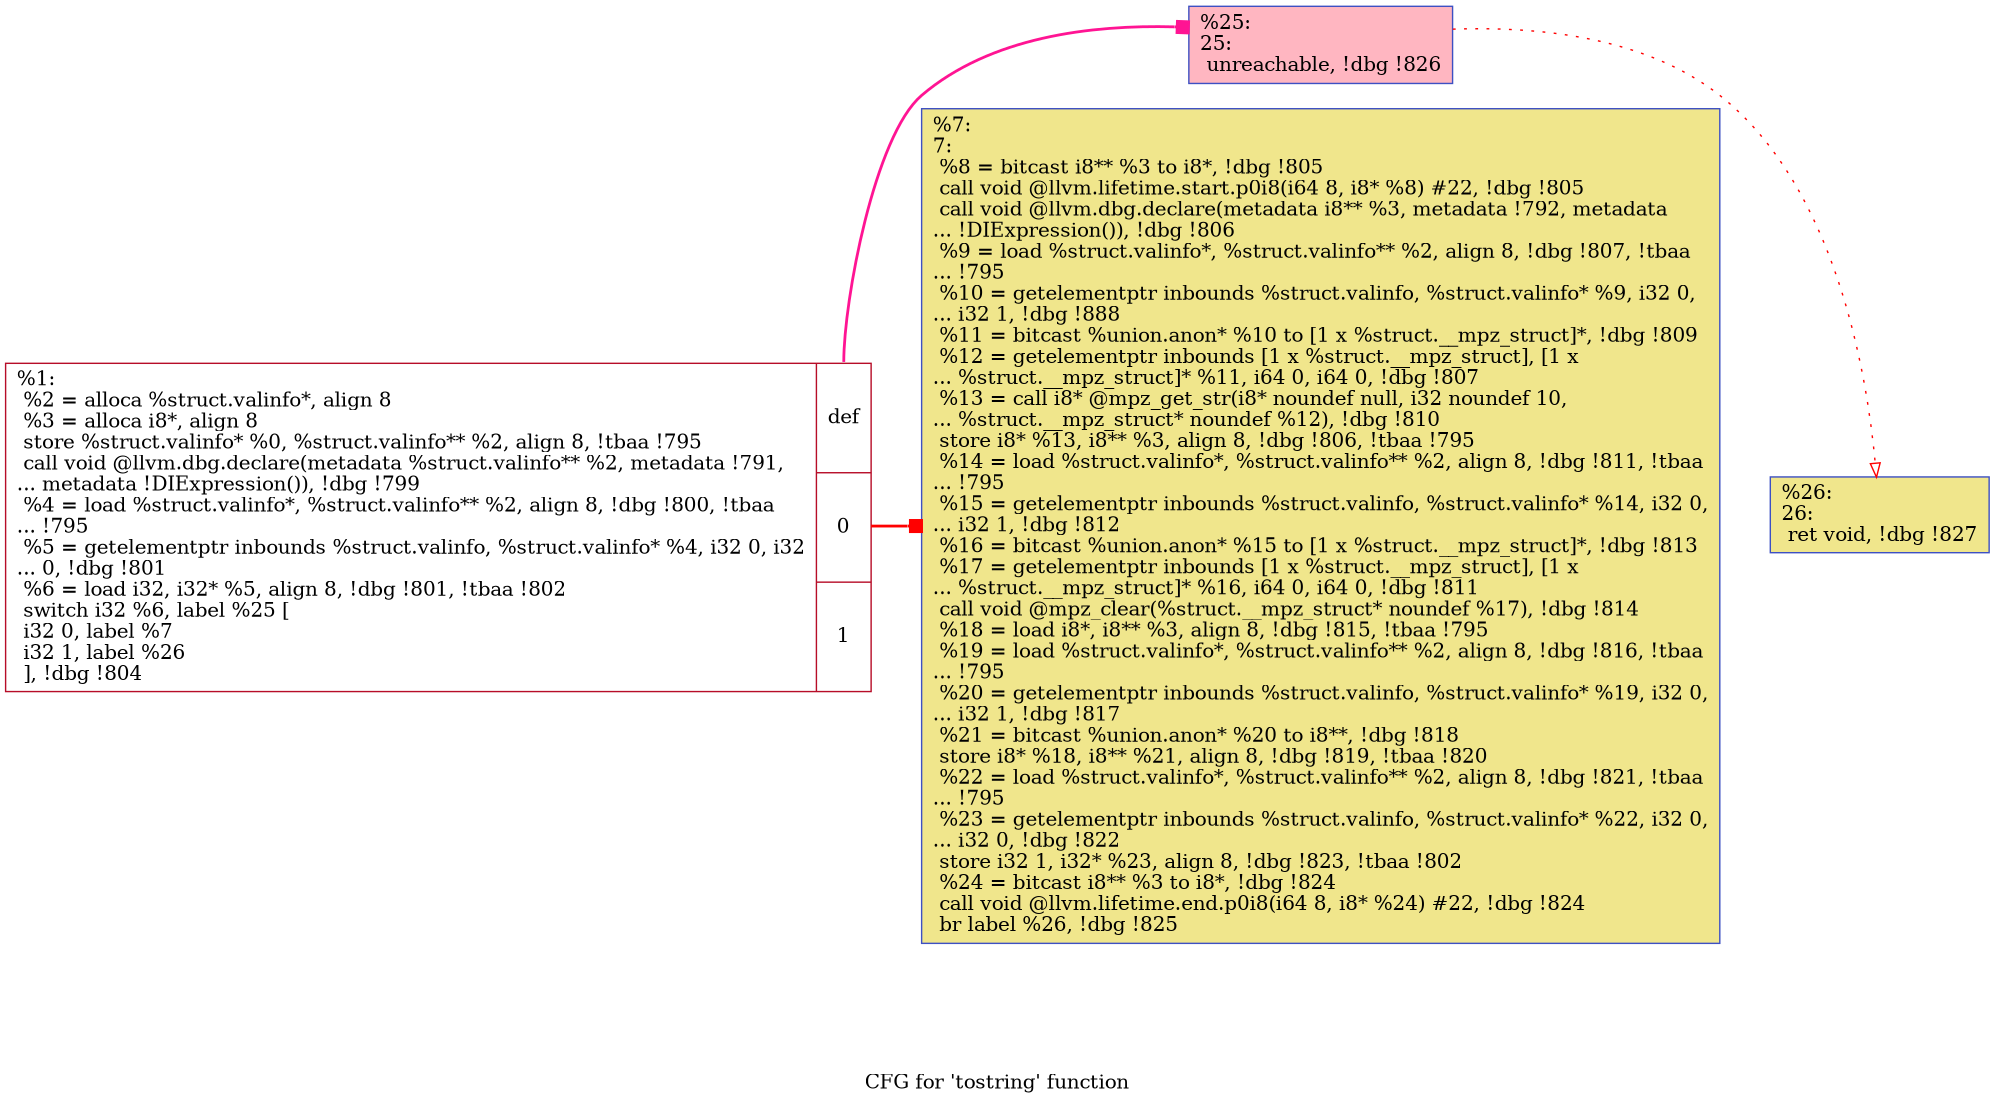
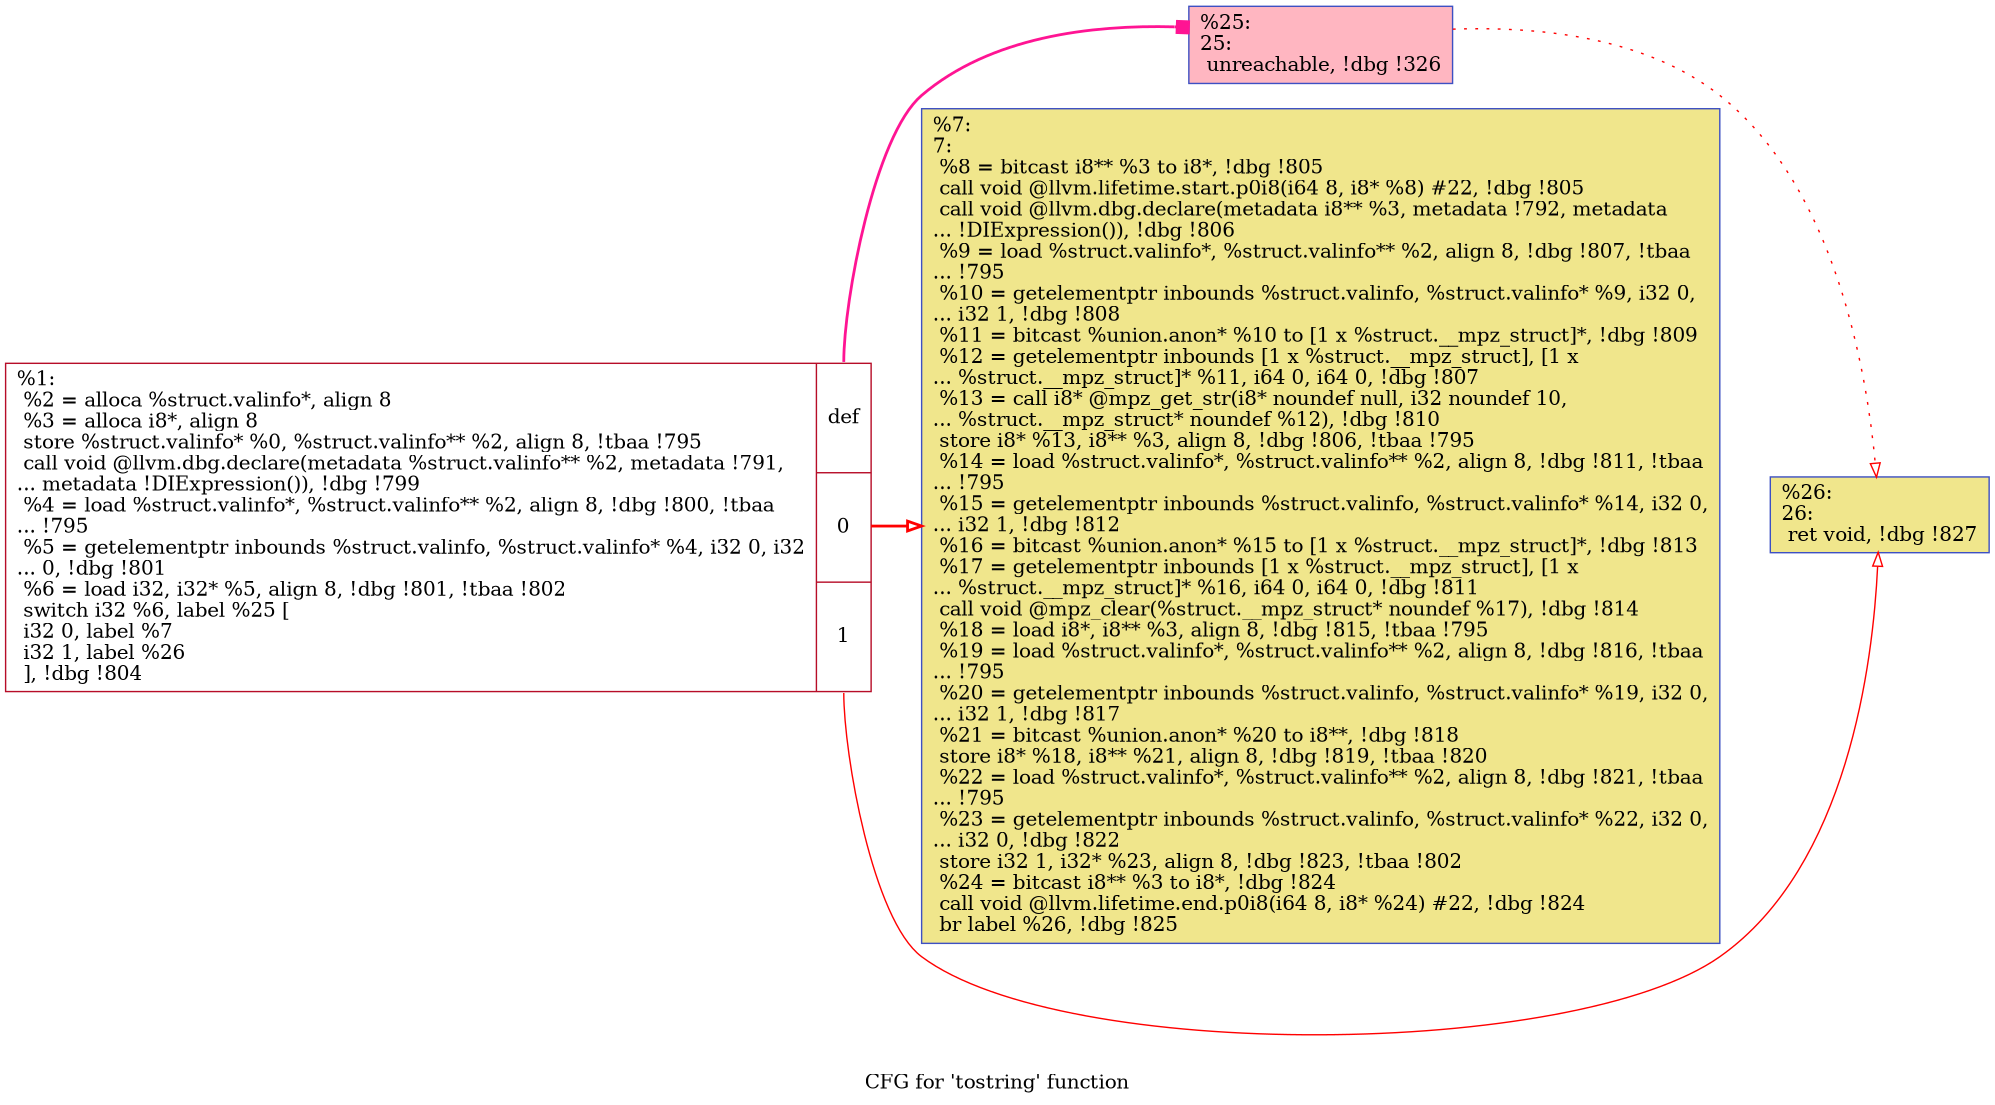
(1321, 65) -> (1321, 65)
(1027, 315) -> (1027, 315)
(889, 526) -> (889, 526)
none -> (1397, 1031)
